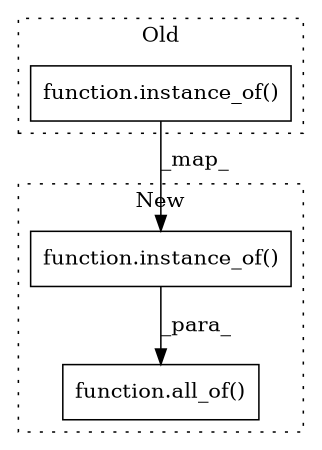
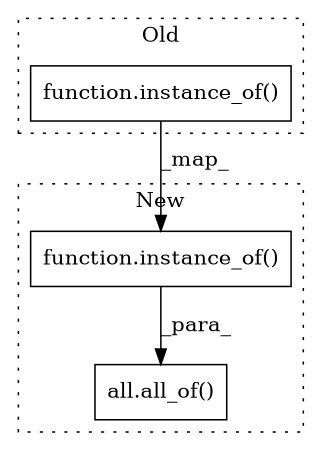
(161, 392) -> (161, 392)
